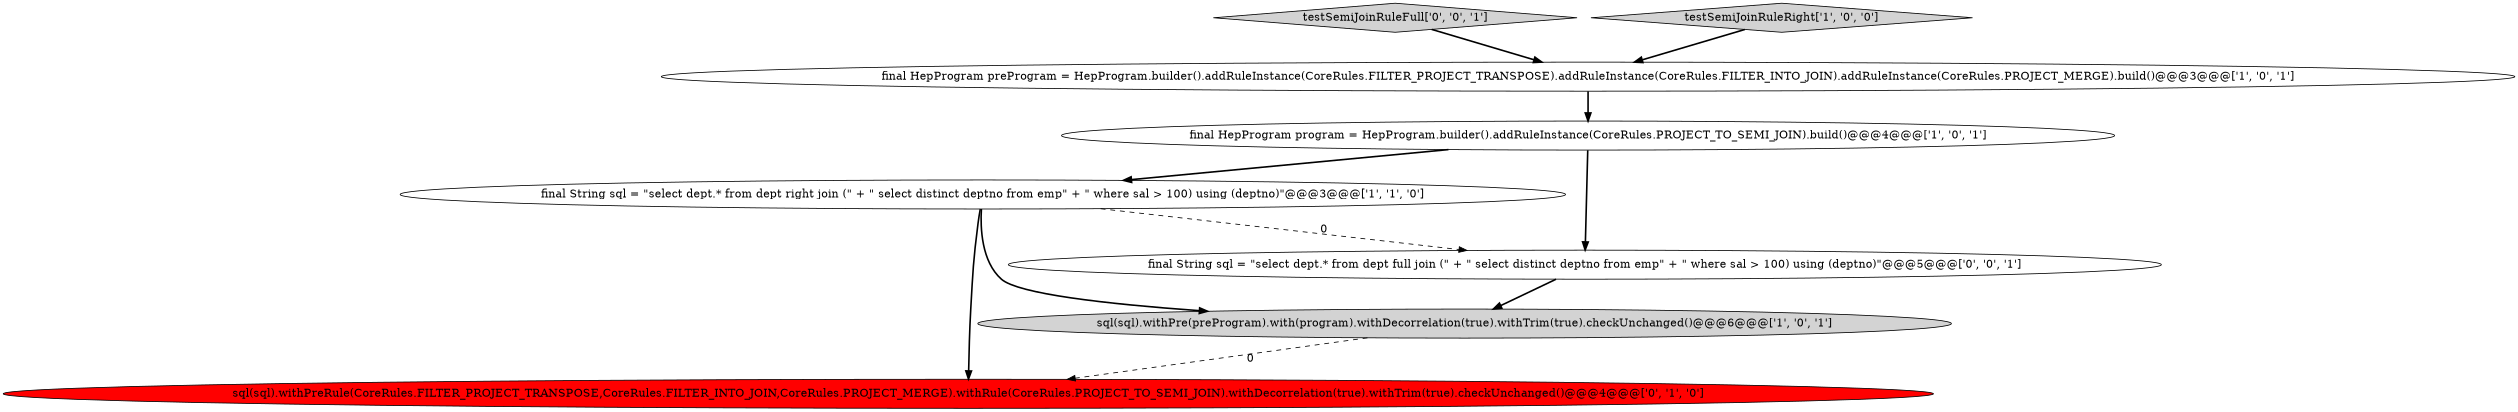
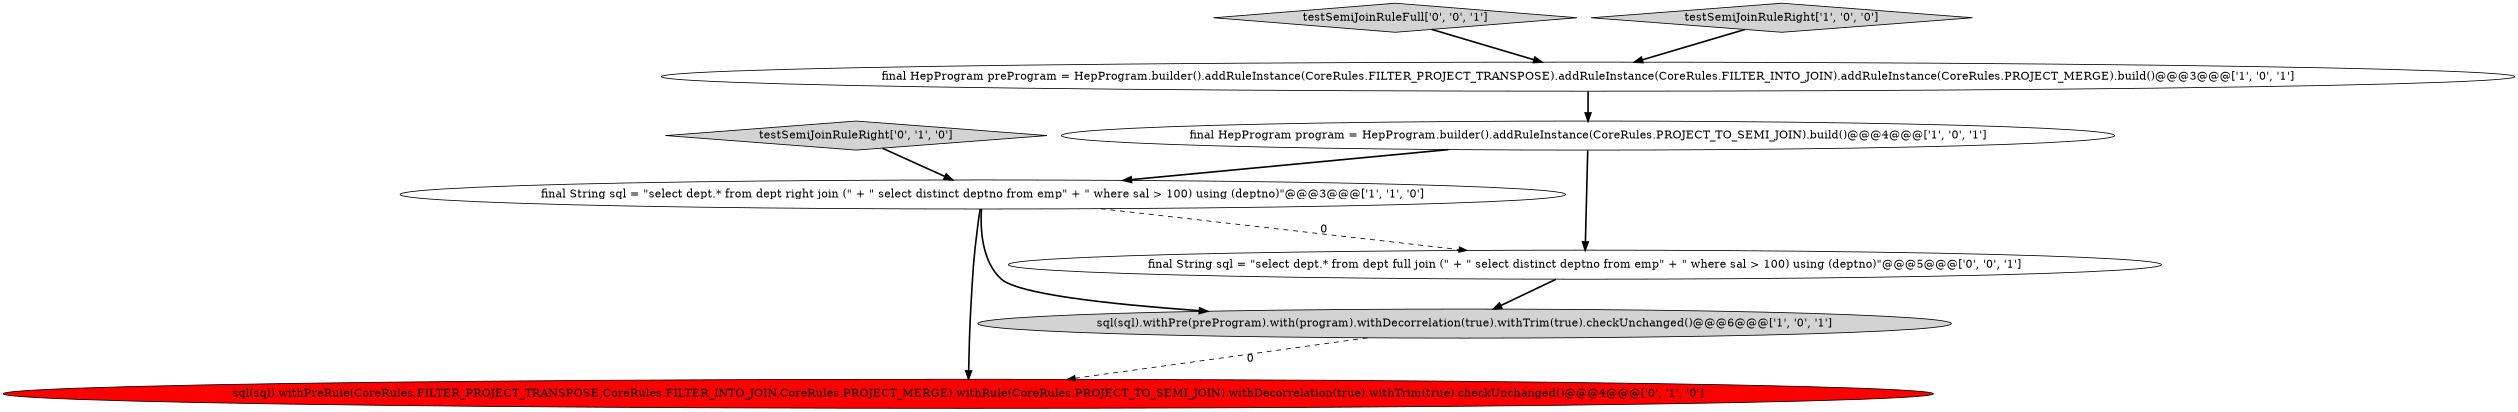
none -> (856, 136)
